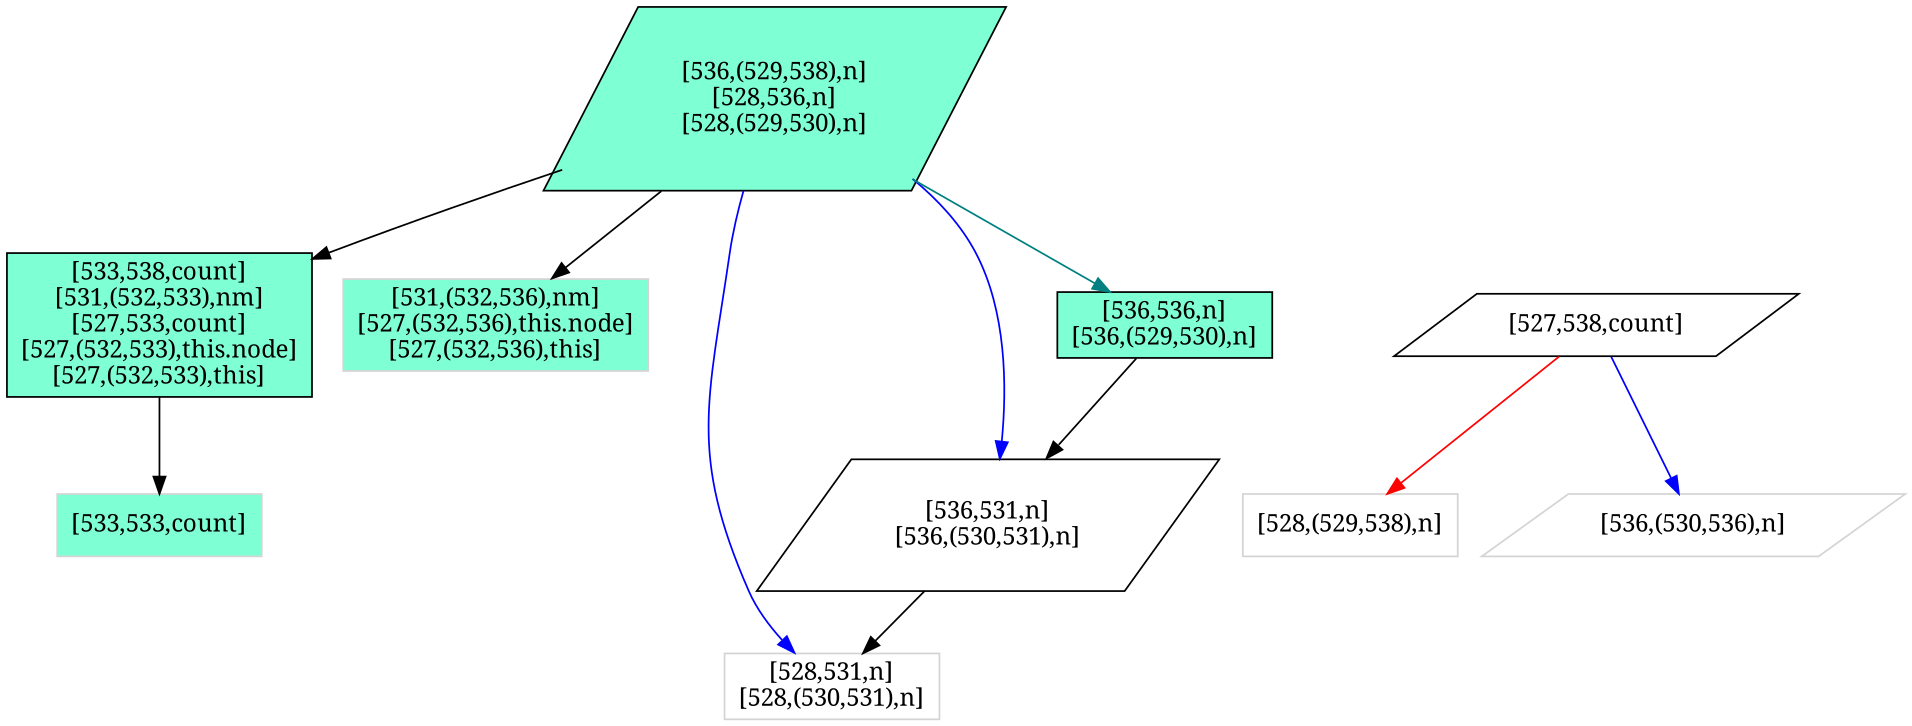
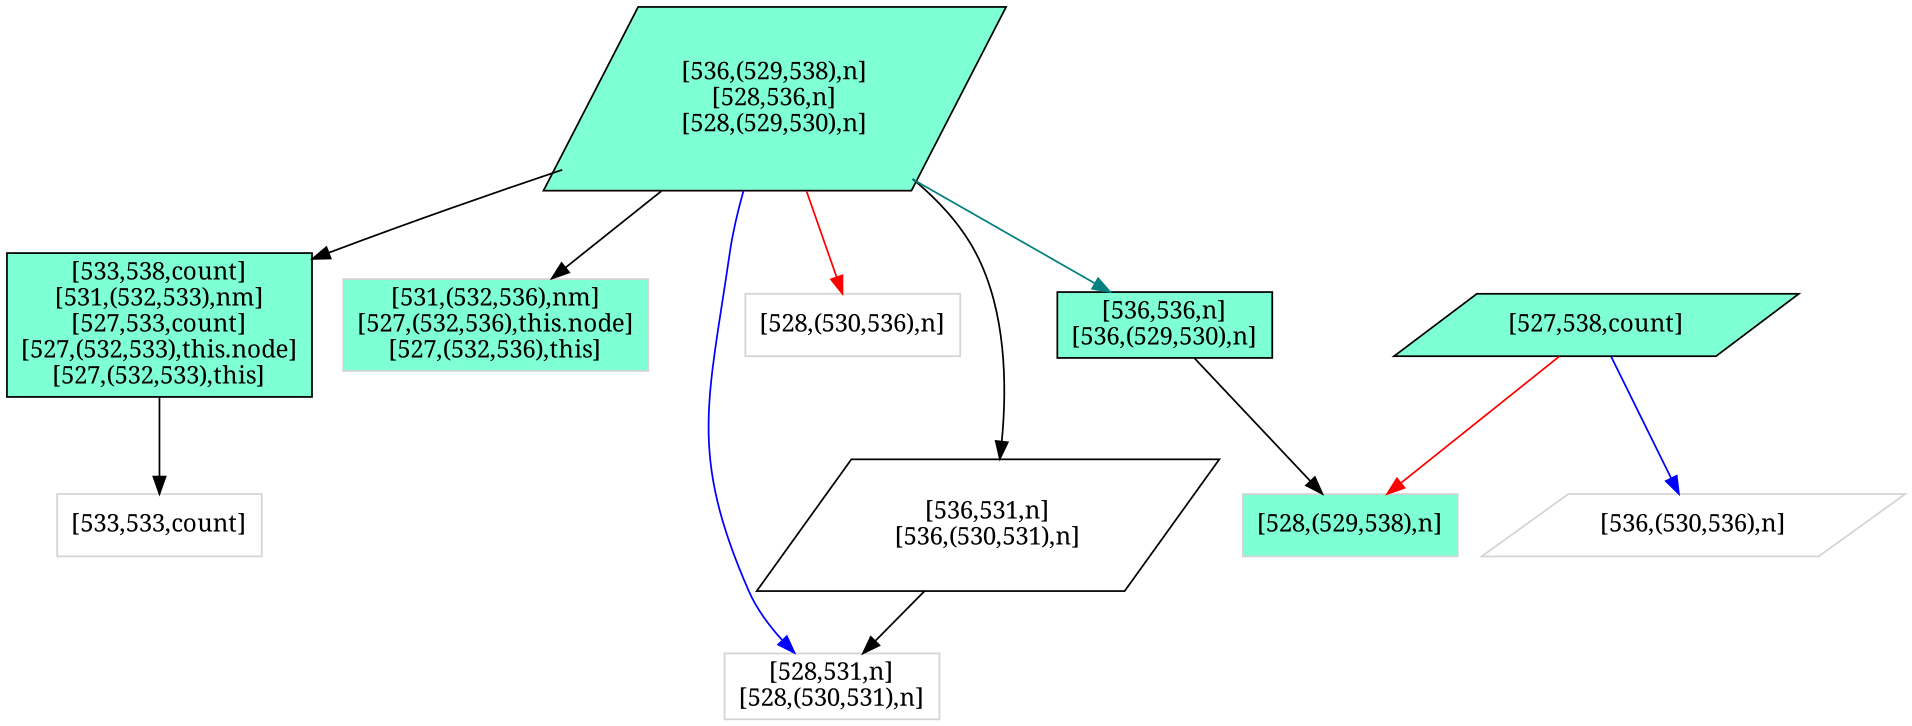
(993, 297) -> (993, 297)
none -> (853, 325)
(1596, 325) -> (1596, 325)
(1098, 402) -> (1252, 420)
(159, 525) -> (159, 525)
(1350, 525) -> (1350, 525)
